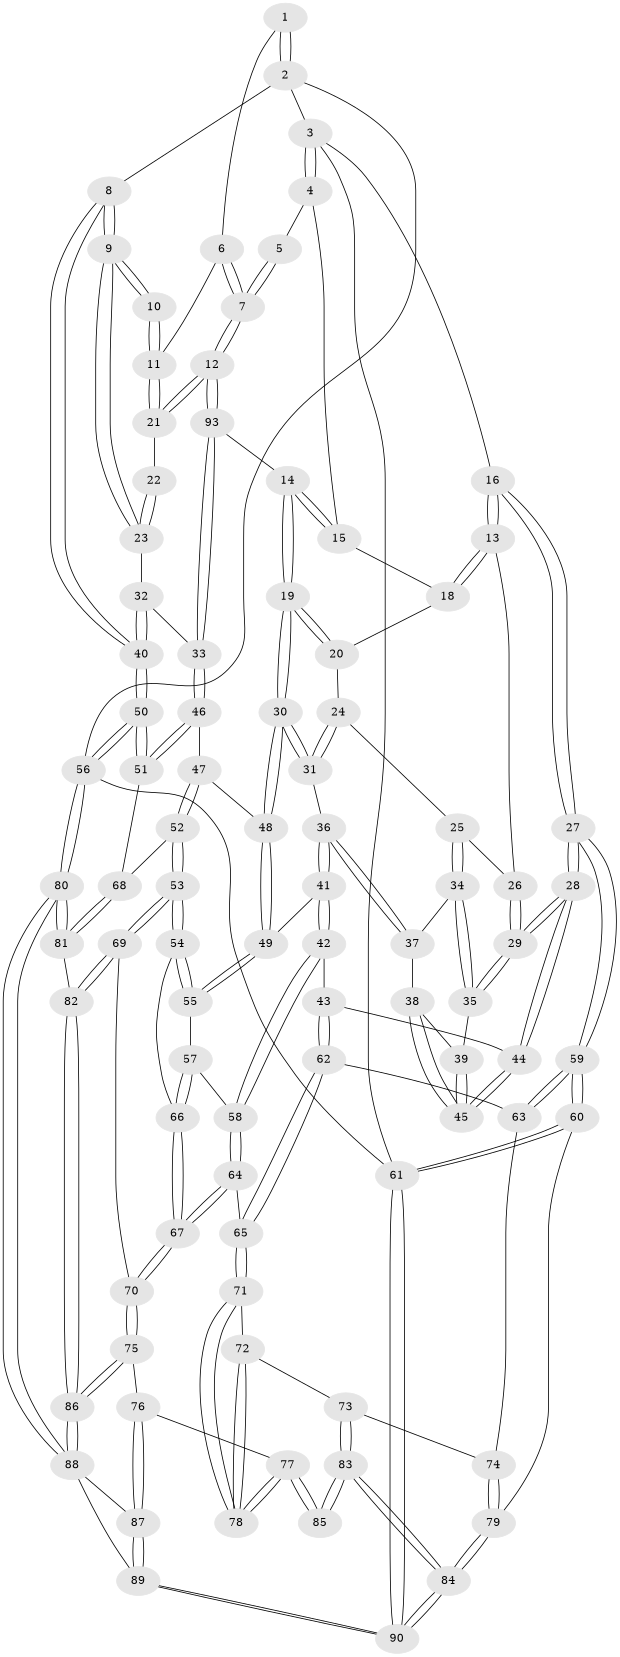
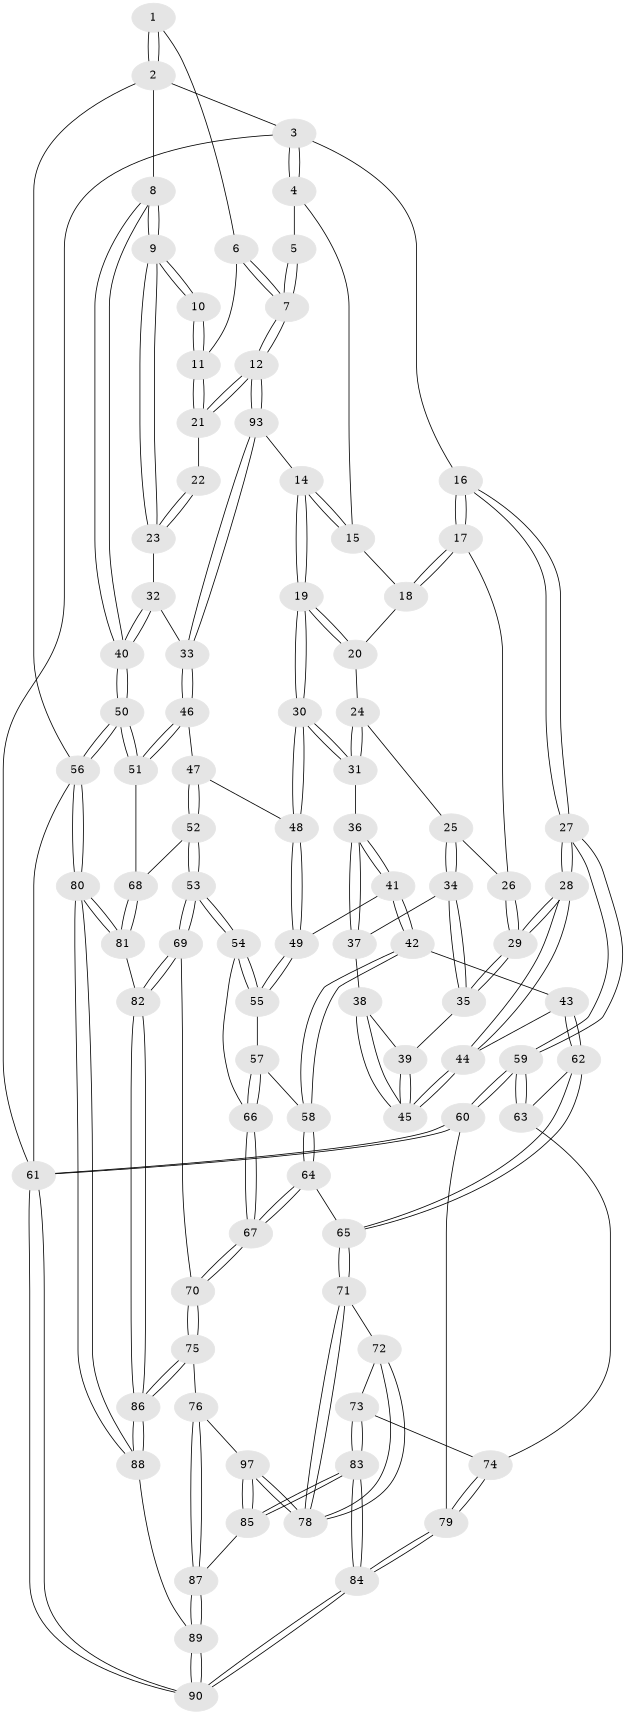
(493, 539) -> (461, 539)
(288, 1465) -> (248, 1465)
(105, 1494) -> (222, 1552)
